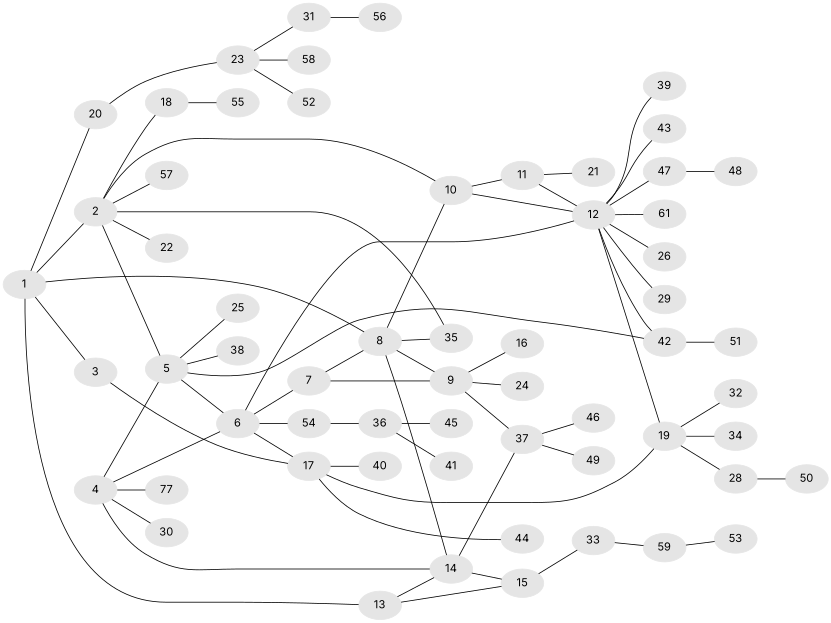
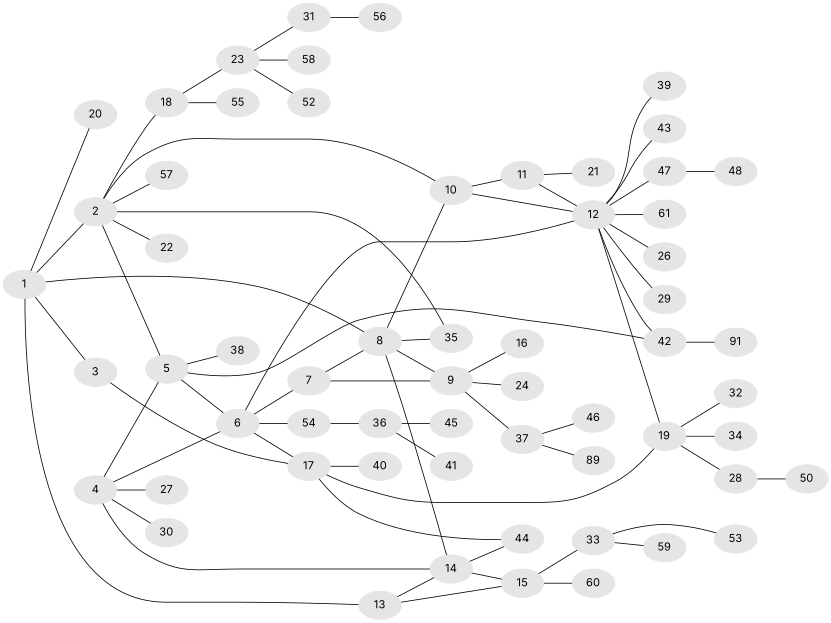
(160, 76) -> (202, 81)
(238, 308) -> none
(736, 342) -> (736, 342)
(593, 461) -> (593, 461)
(167, 490) -> (167, 490)
(484, 509) -> (487, 554)
(700, 543) -> (664, 524)
none -> (593, 583)
